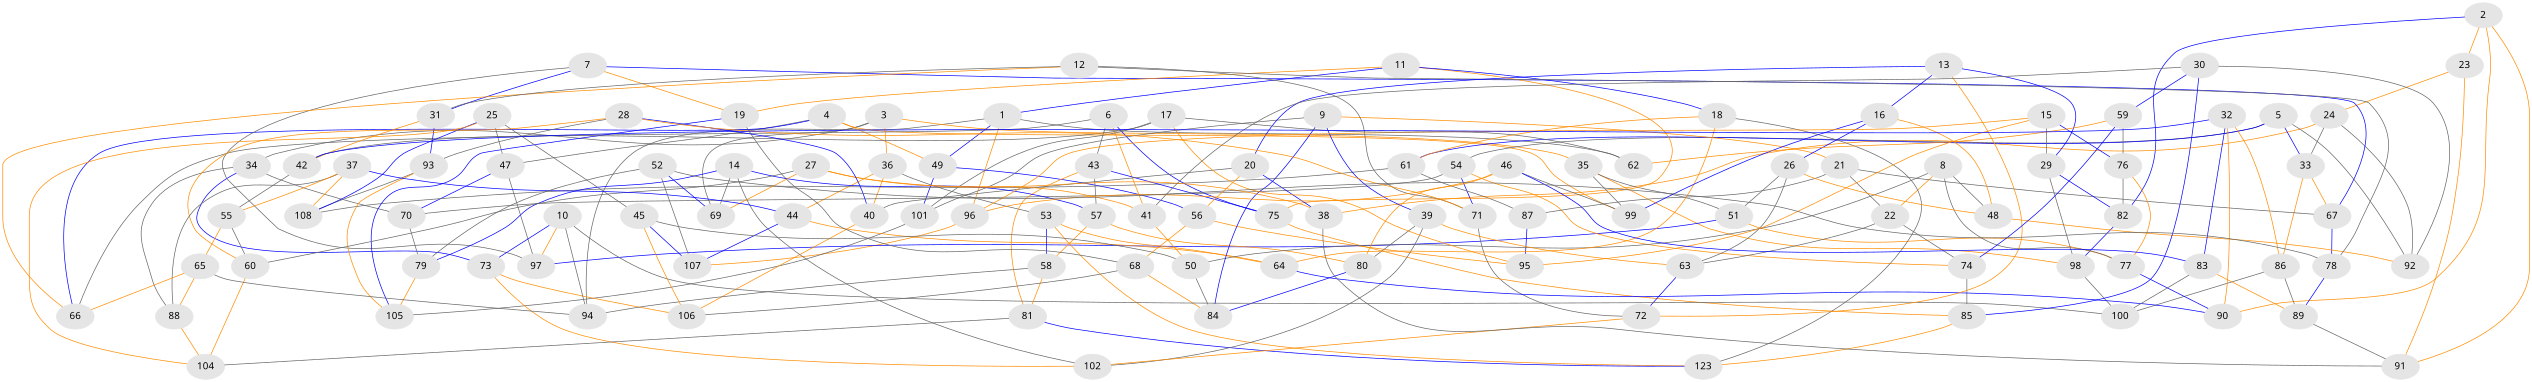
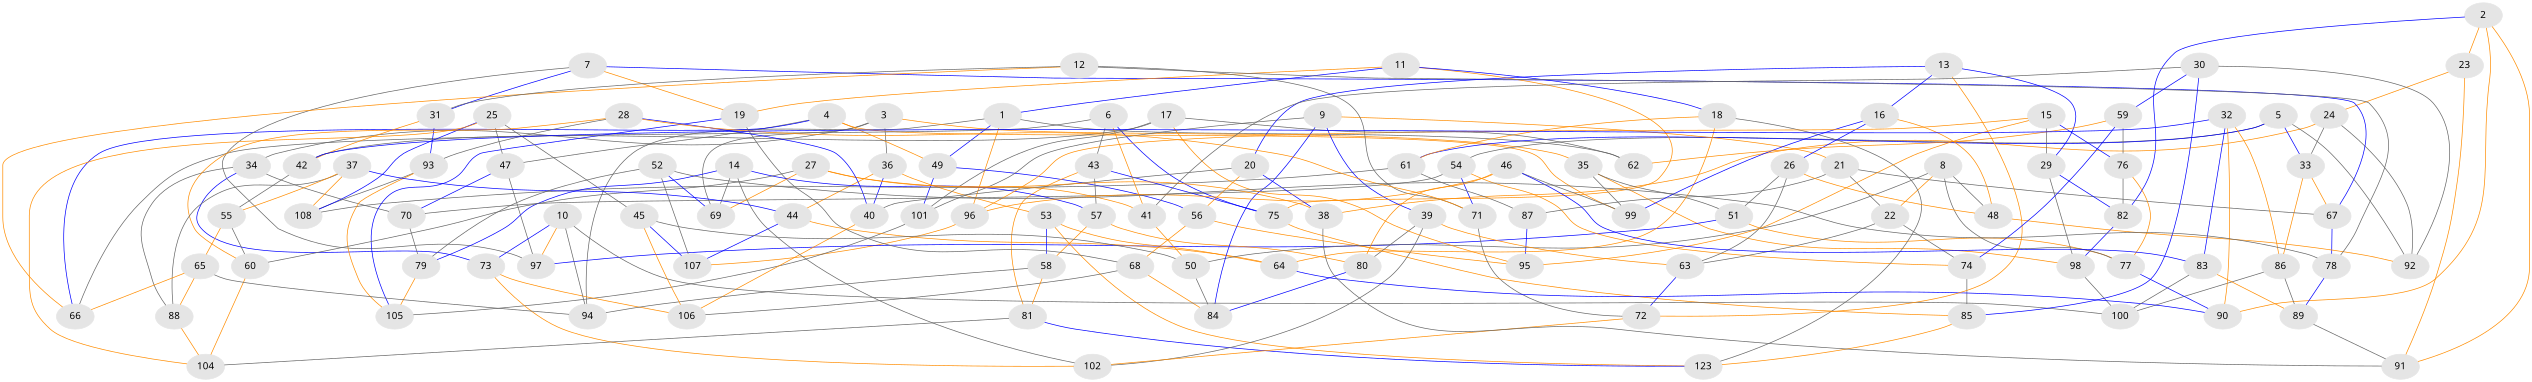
(886, 146) -> (886, 146)
(879, 191) -> (879, 191)
(965, 195) -> (965, 195)
